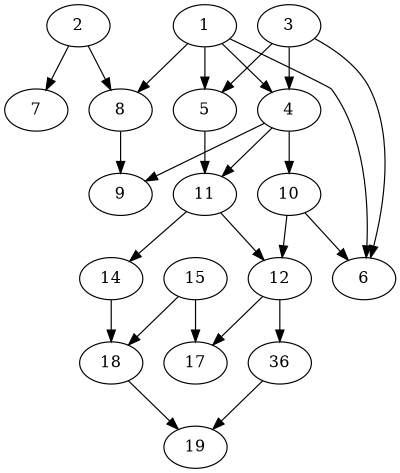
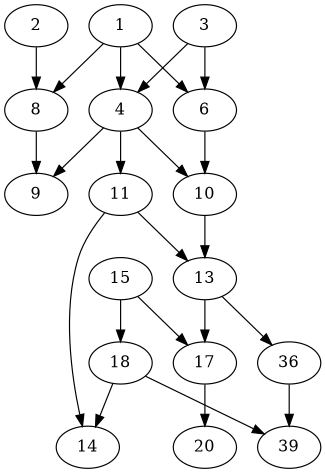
(36, 110) -> none
(205, 110) -> none
(323, 232) -> (205, 146)
(280, 279) -> (205, 279)
(111, 315) -> (106, 400)
(196, 447) -> (289, 447)
none -> (205, 447)
